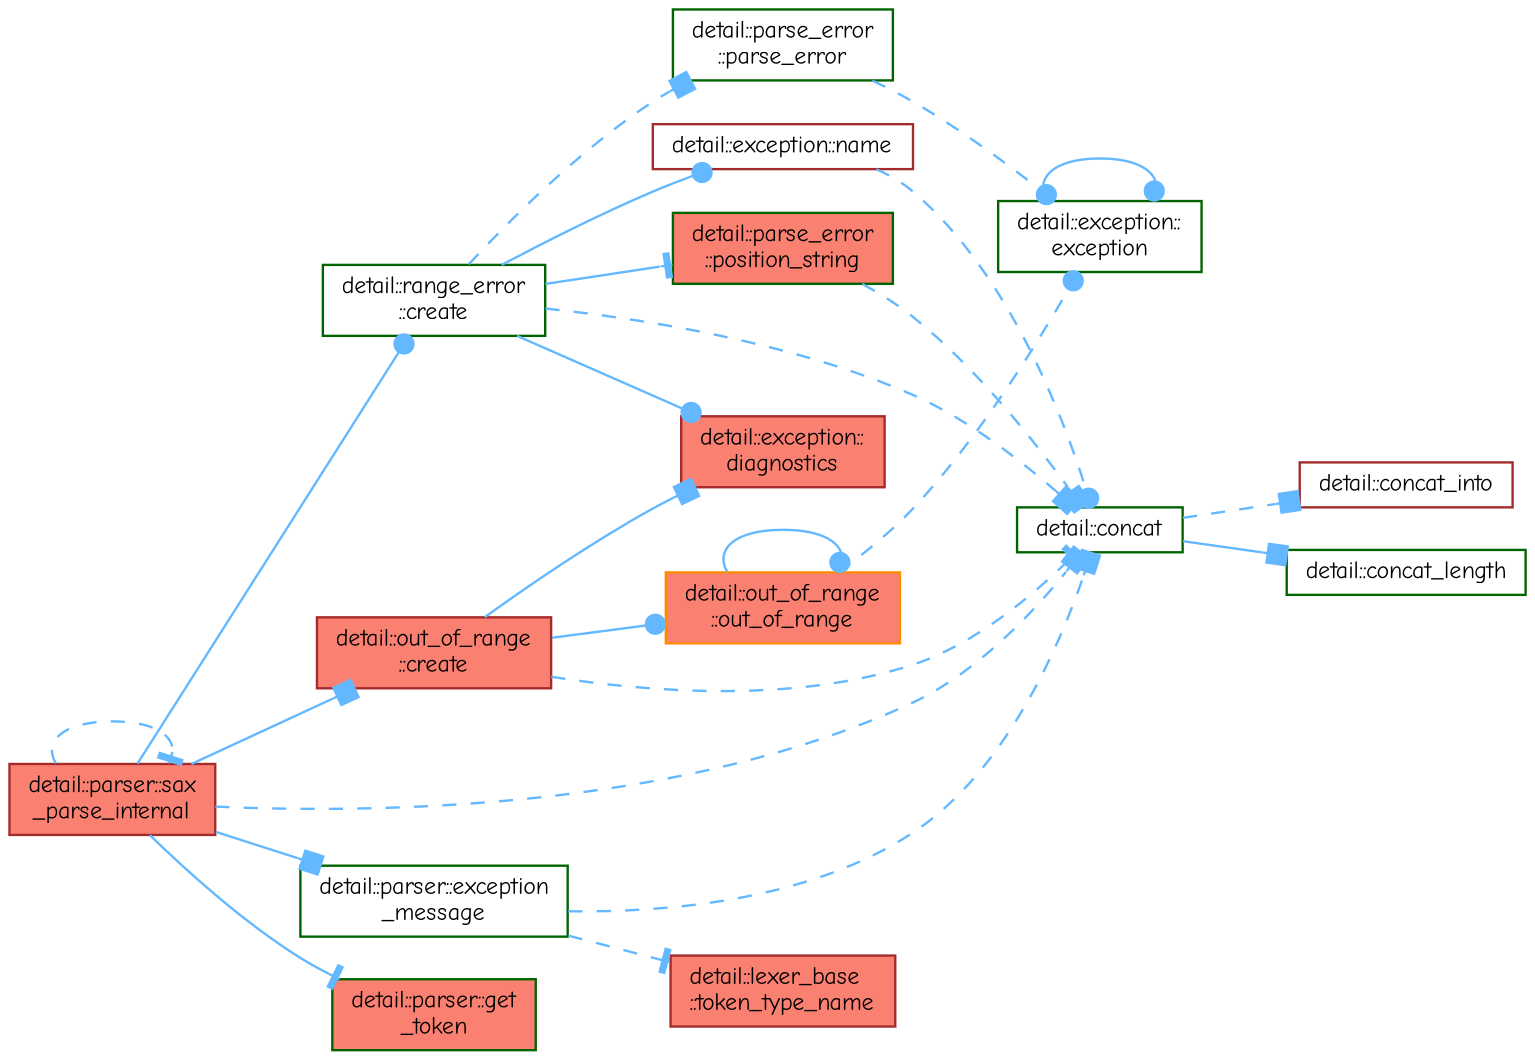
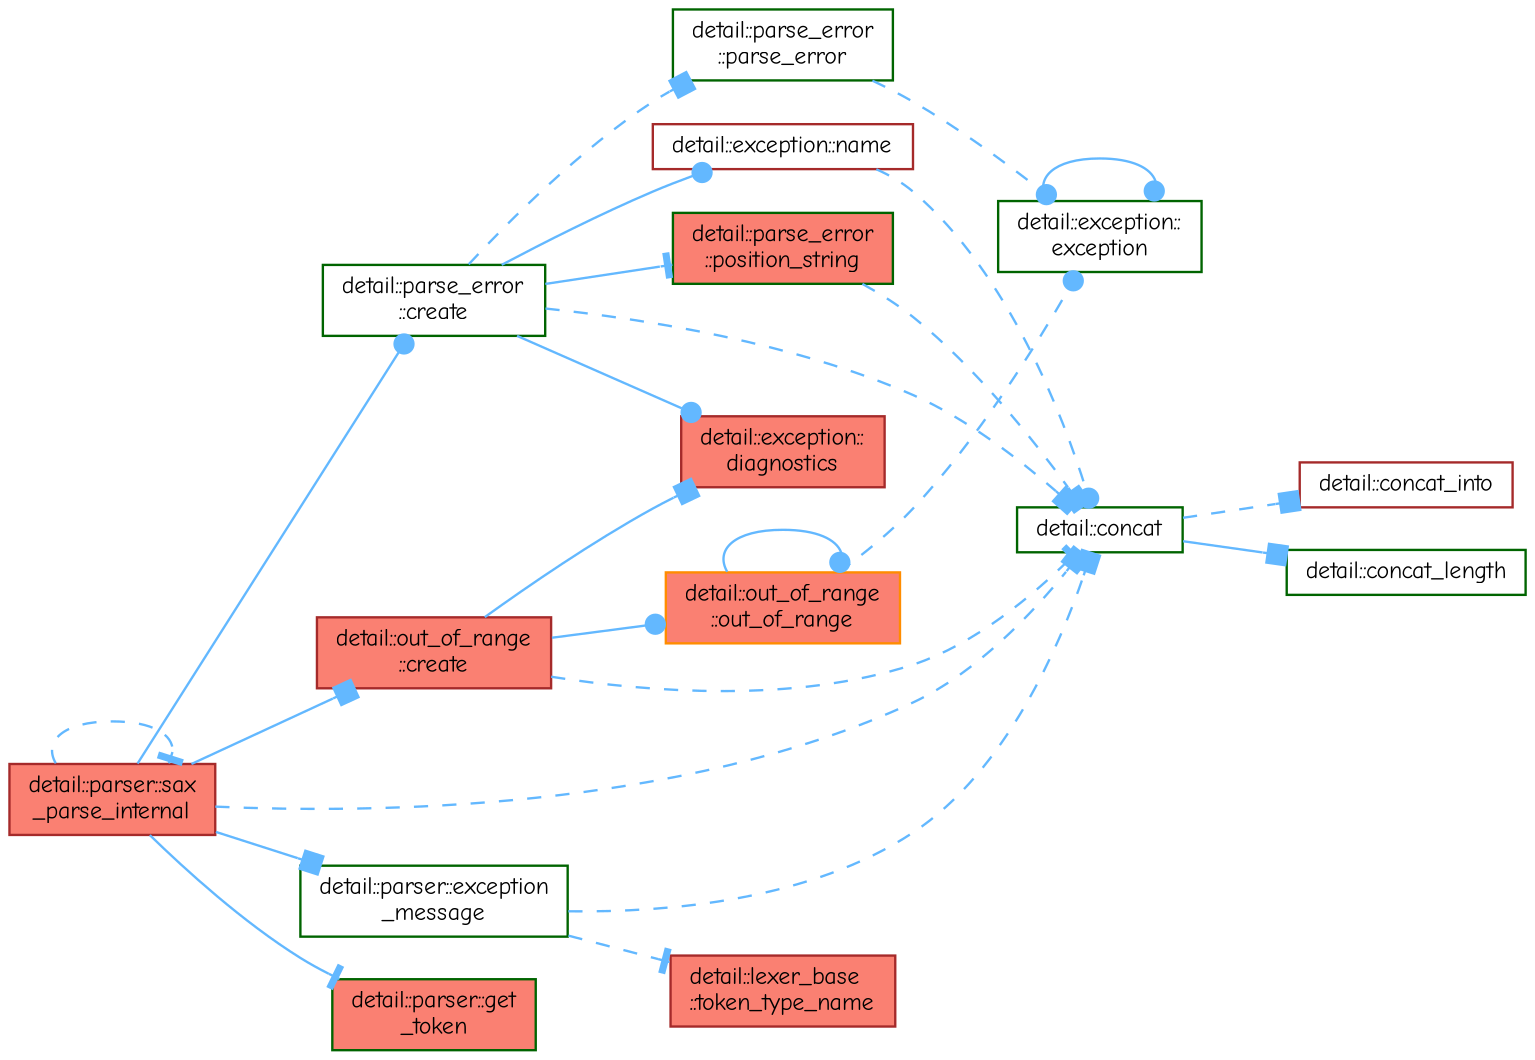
(434, 300) -> (434, 300)
